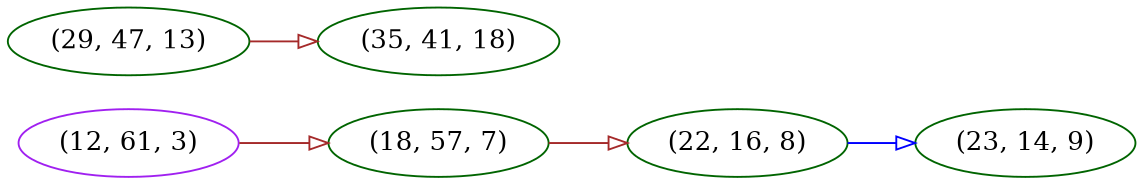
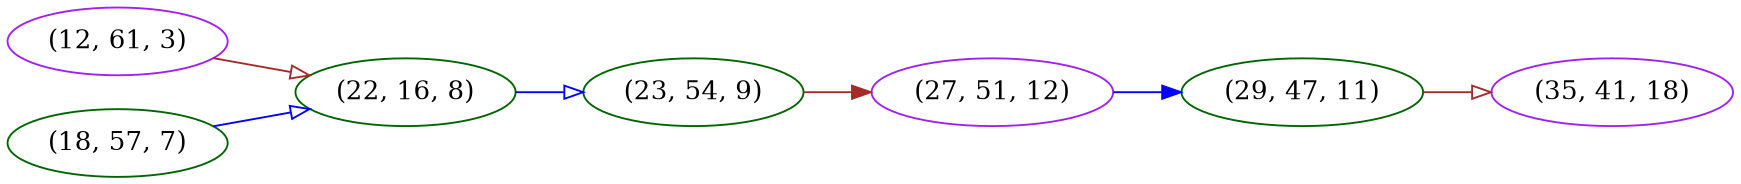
(129, 41) -> (1302, 92)
(439, 41) -> (1612, 92)
none -> (992, 92)
(274, 143) -> (252, 65)
(579, 143) -> (252, 119)
(1025, 143) -> (693, 92)
